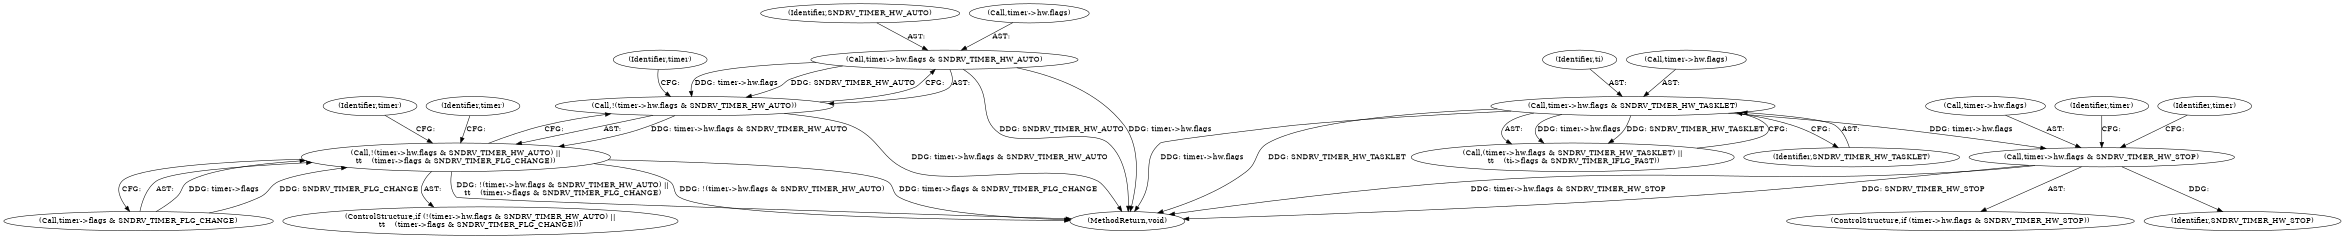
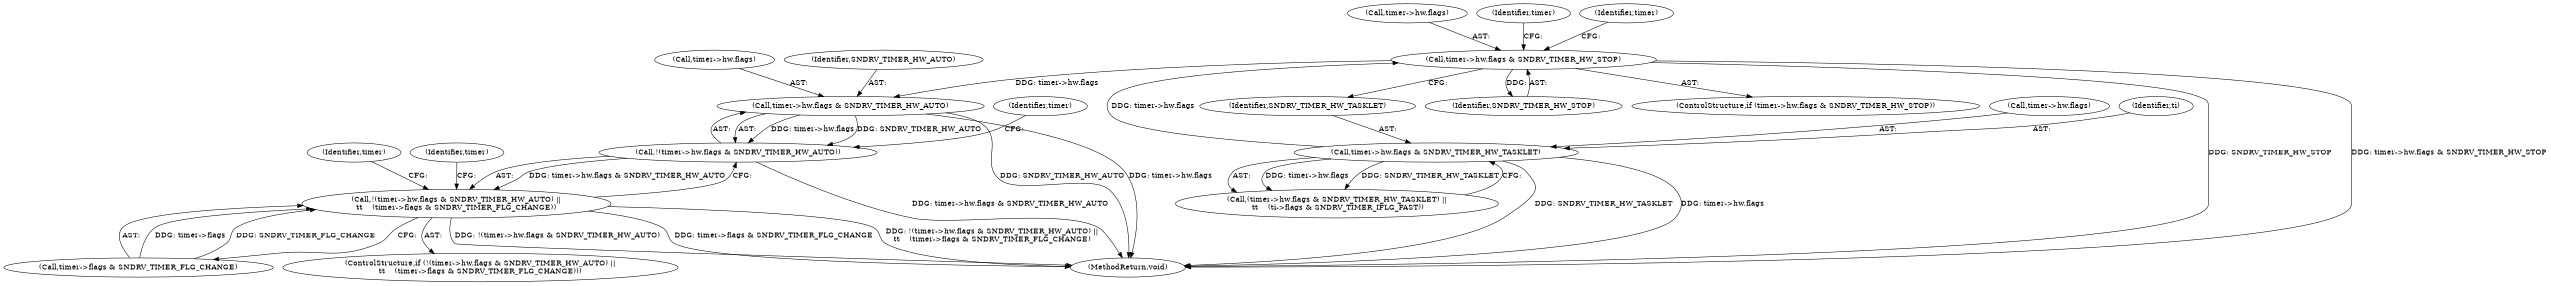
none -> (1145, 69)
(936, 83) -> (723, 129)
none -> (1530, 86)
(1786, 123) -> (1418, 82)
